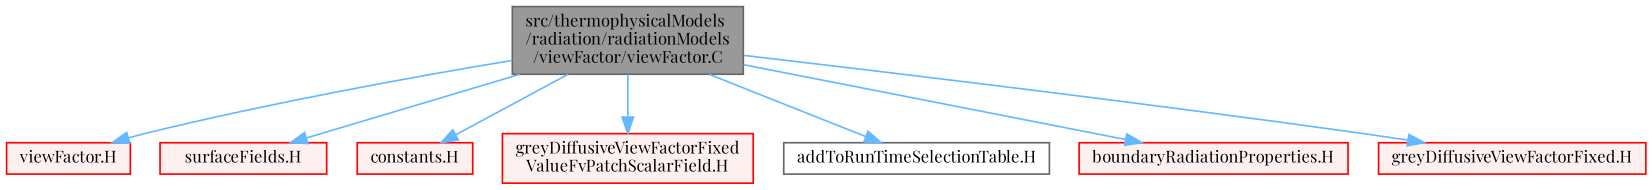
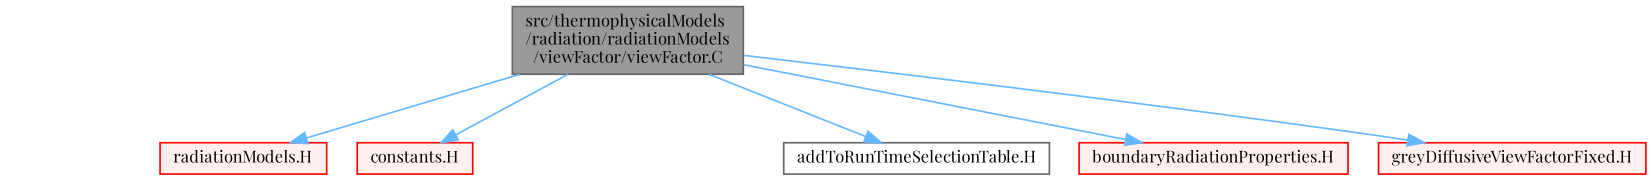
(68, 158) -> none
(243, 158) -> (243, 158)
(628, 158) -> none
